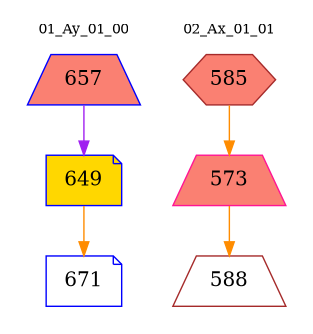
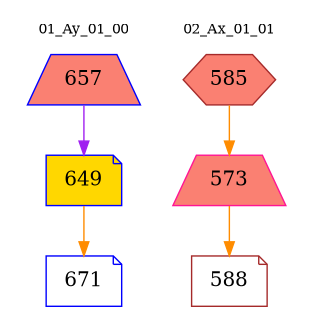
(229, 281) -> (229, 281)
